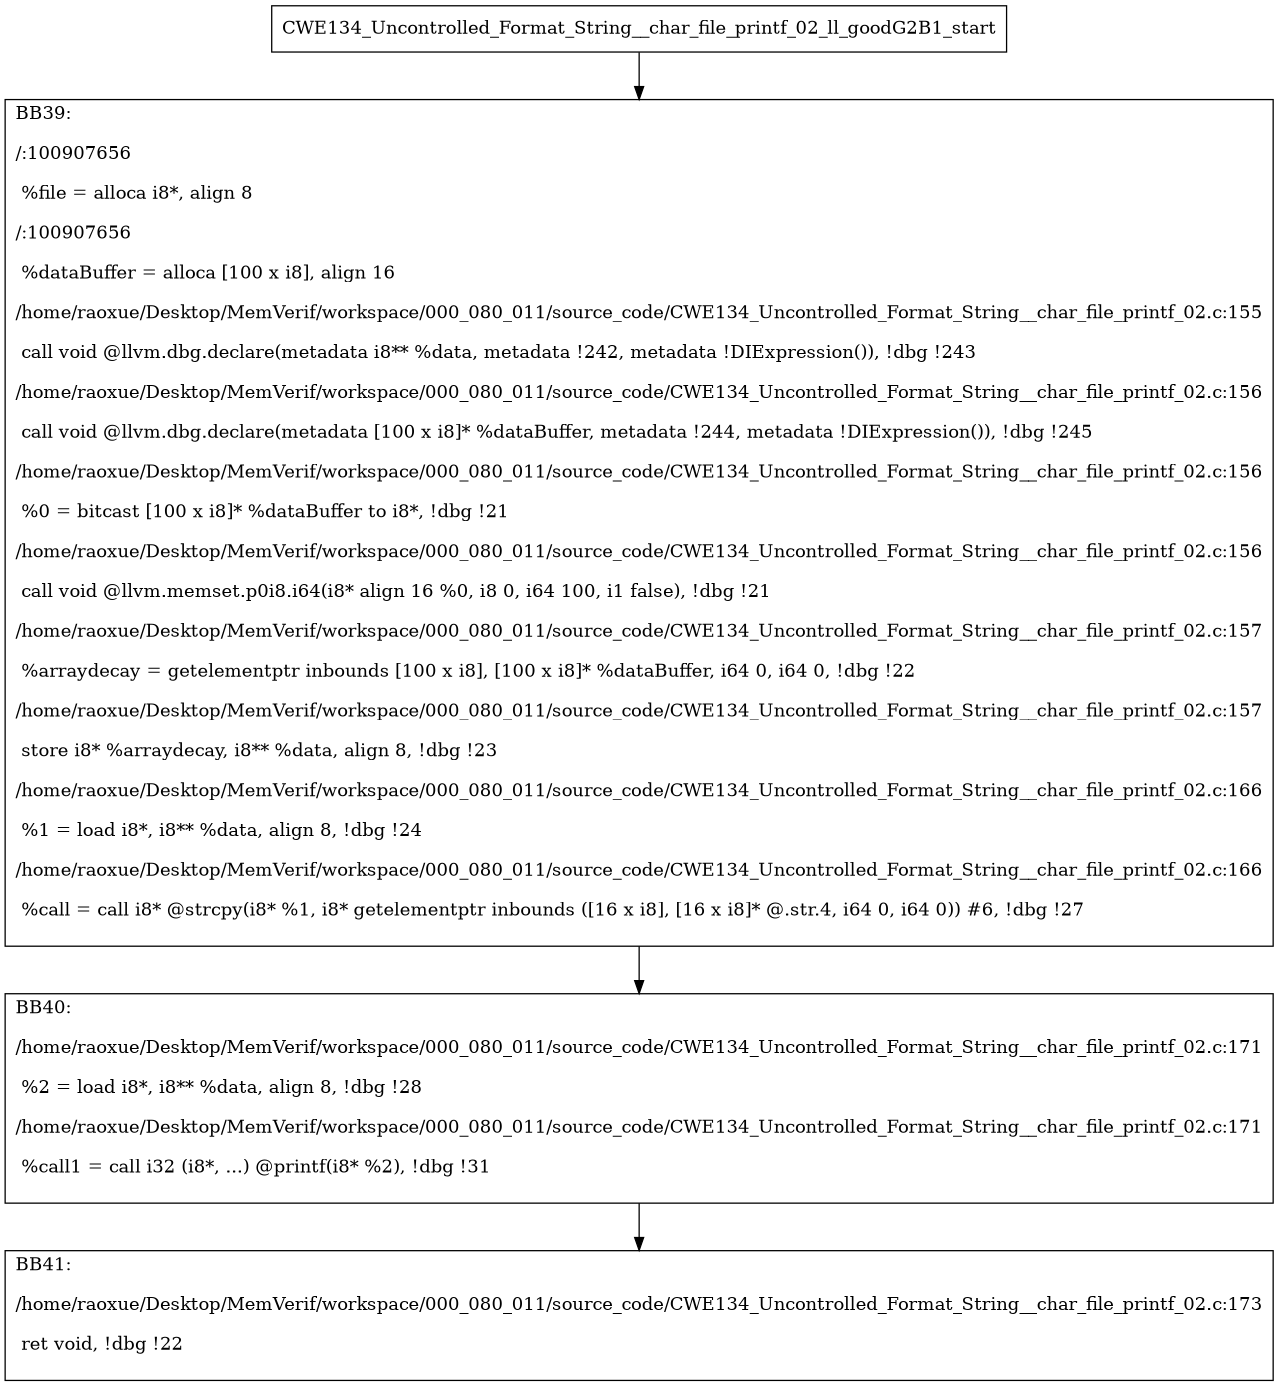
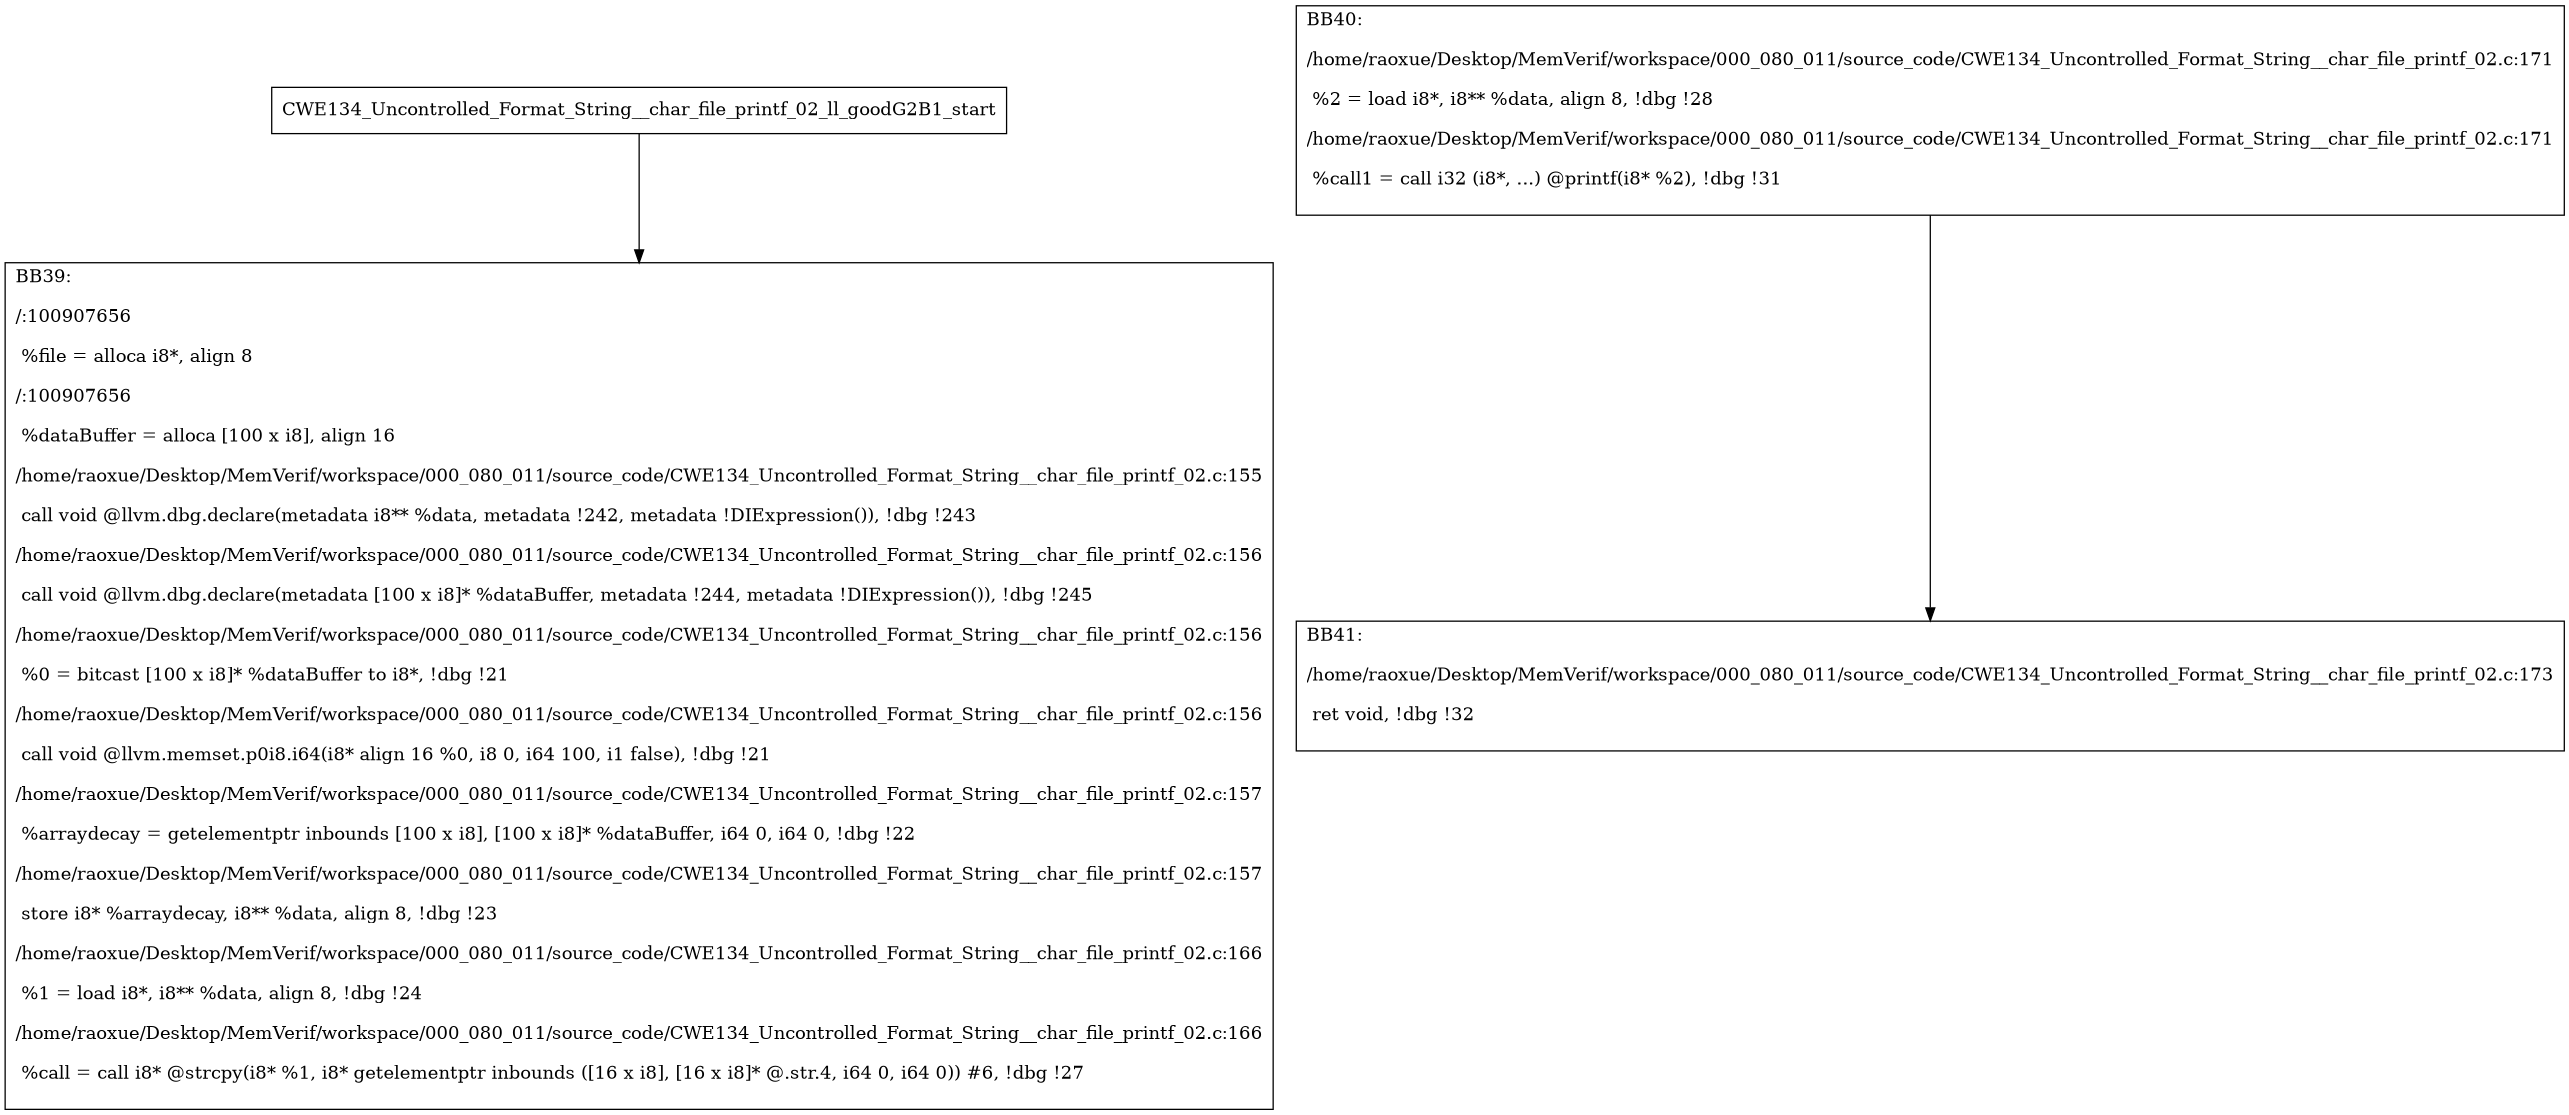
(639, 963) -> none
(100, 1344) -> (1391, 715)
